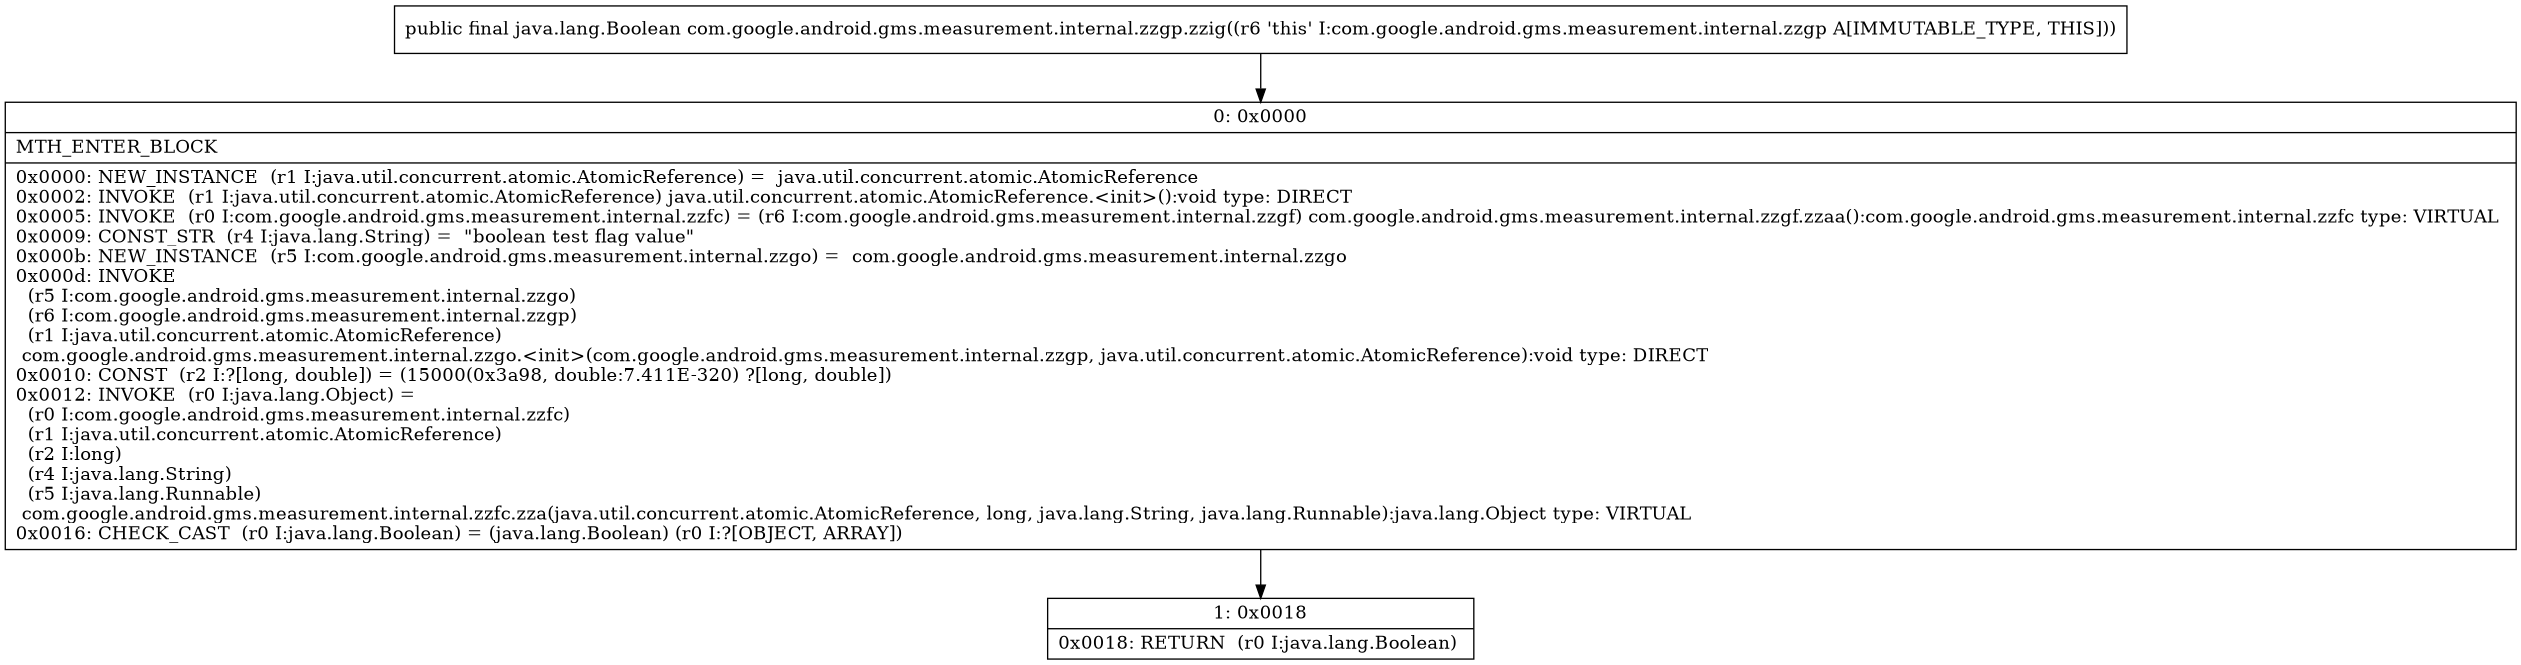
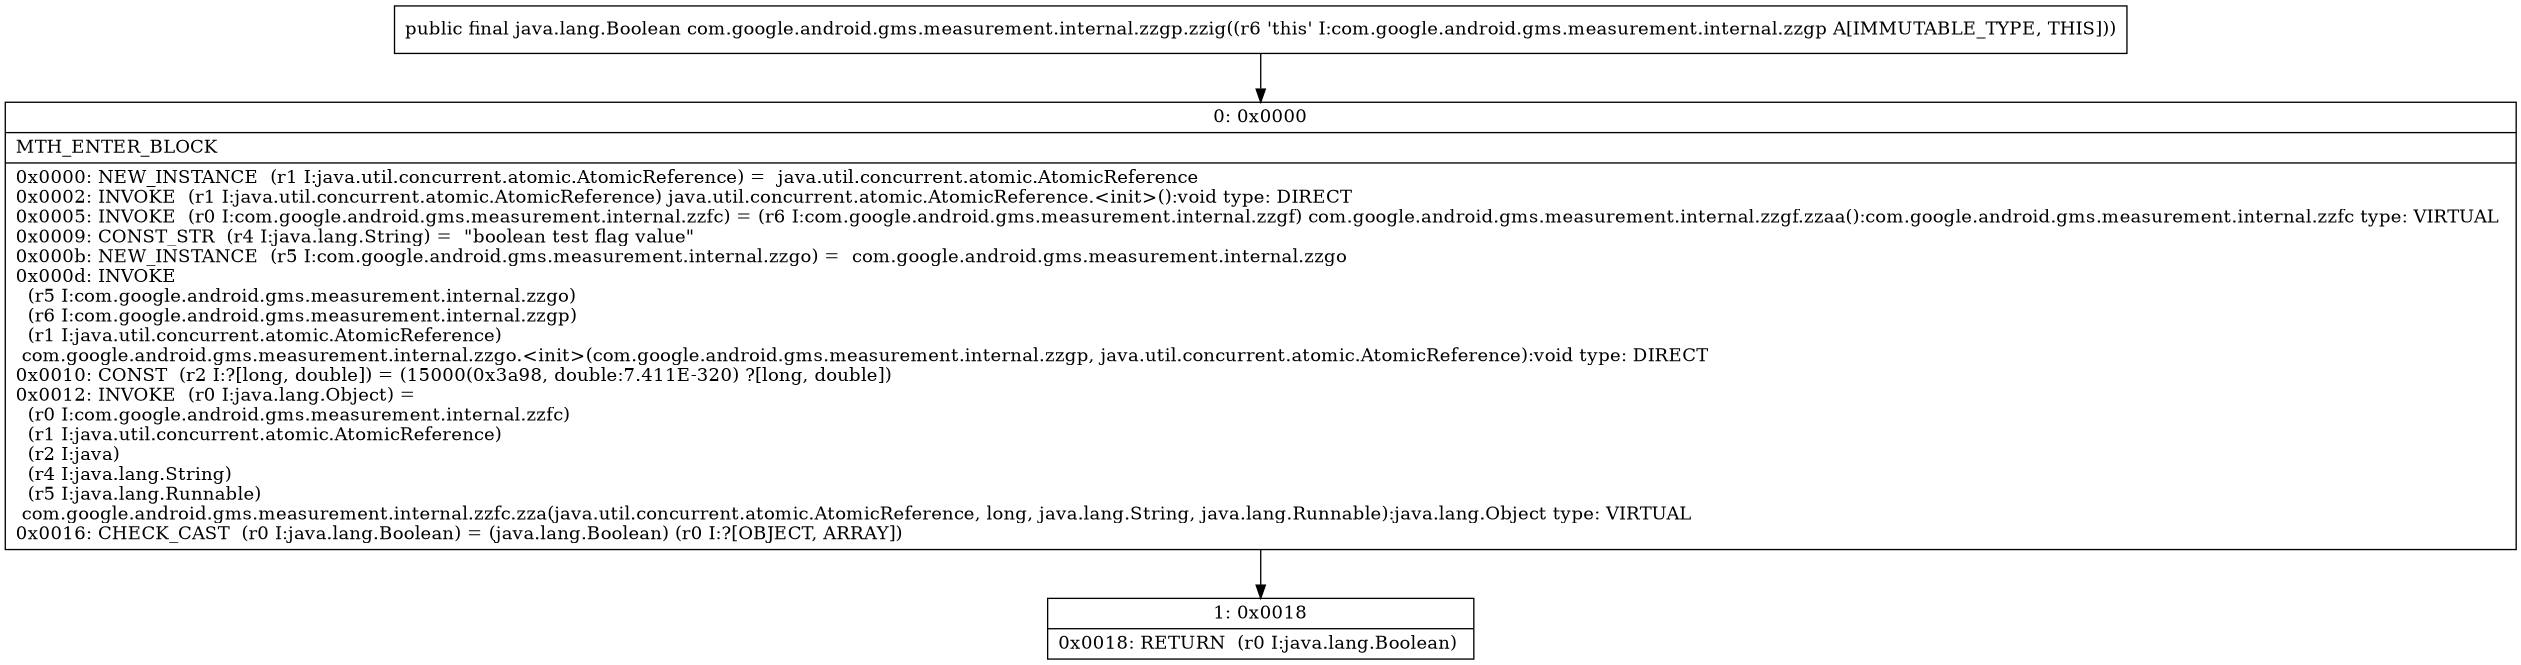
(69, 455) -> (68, 455)
